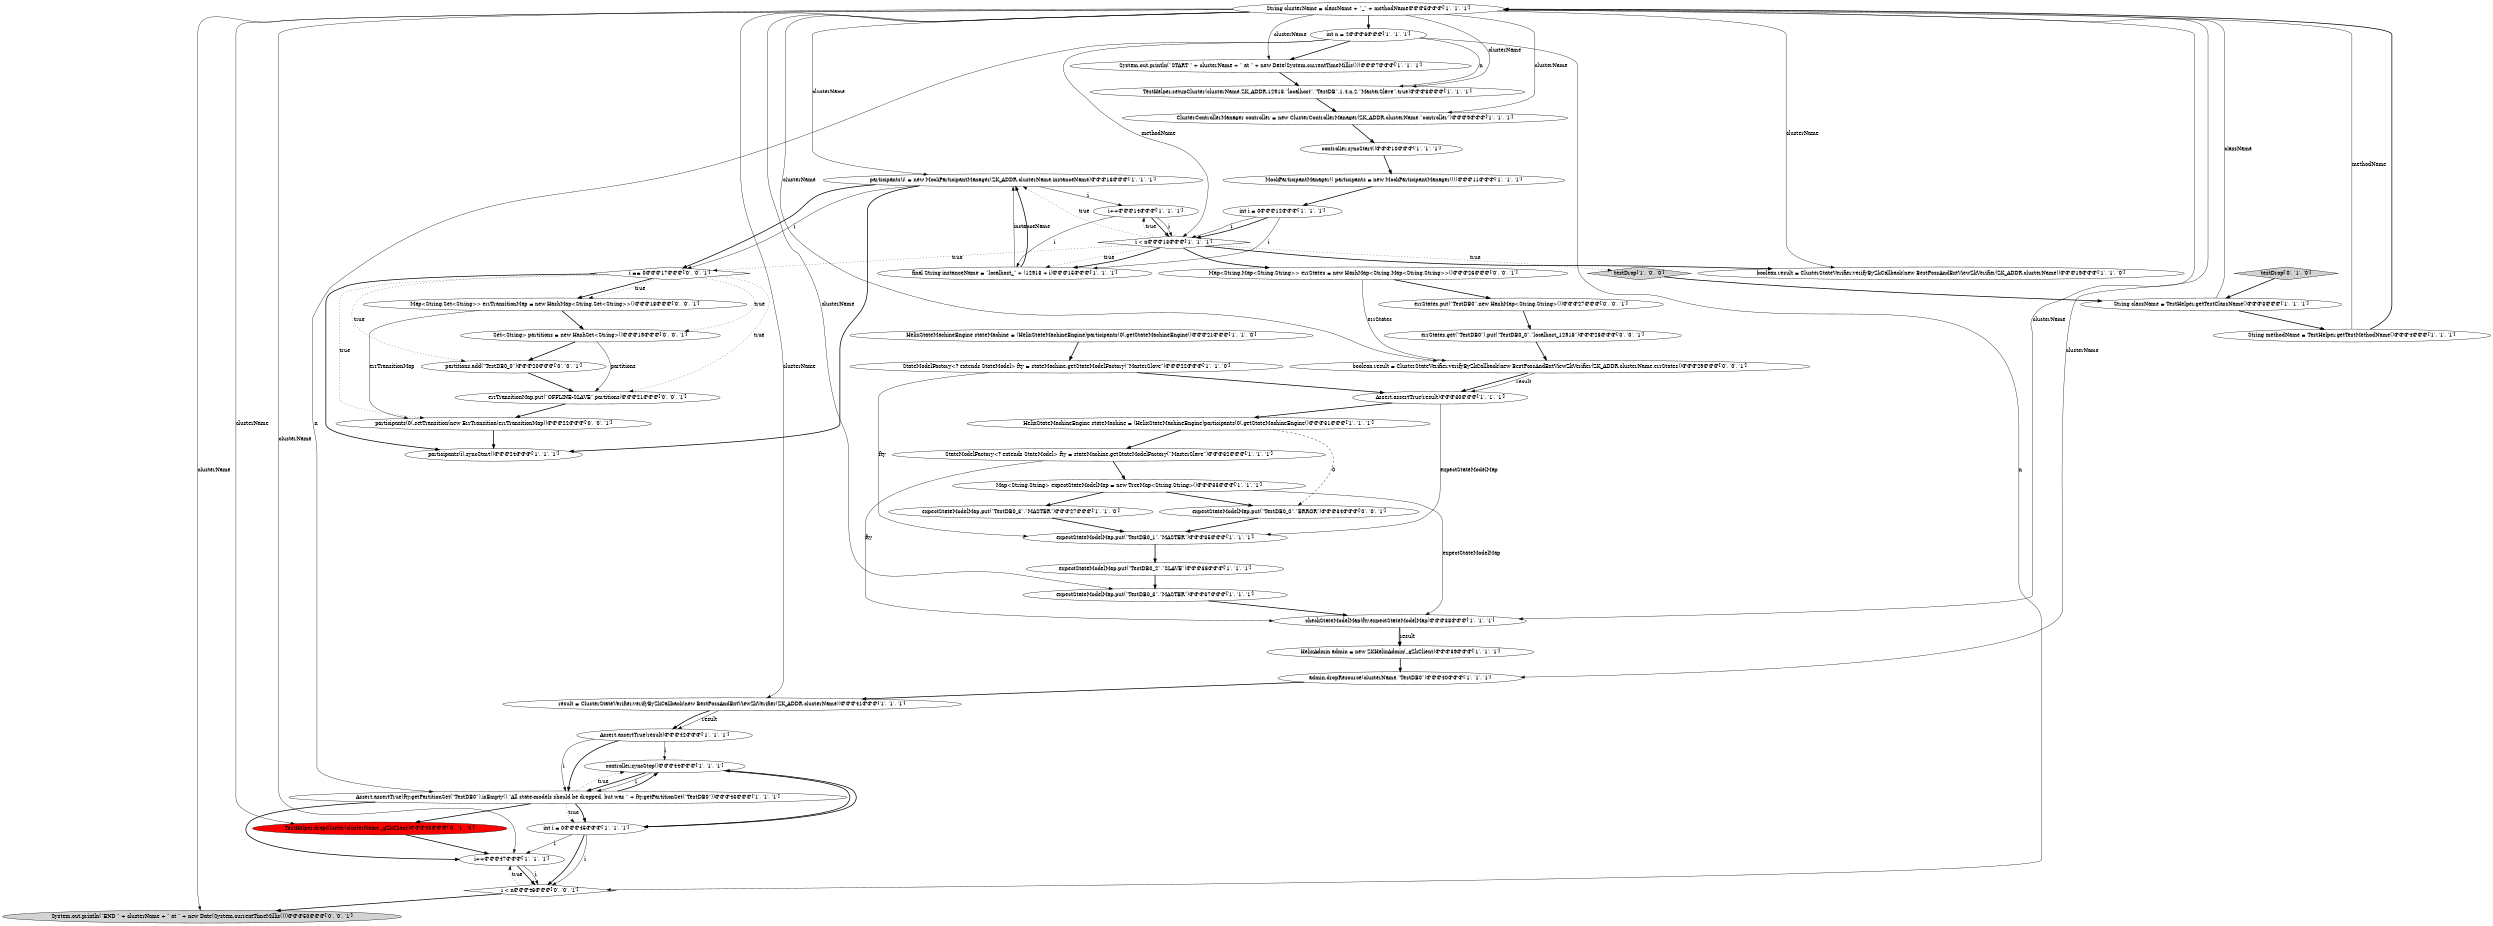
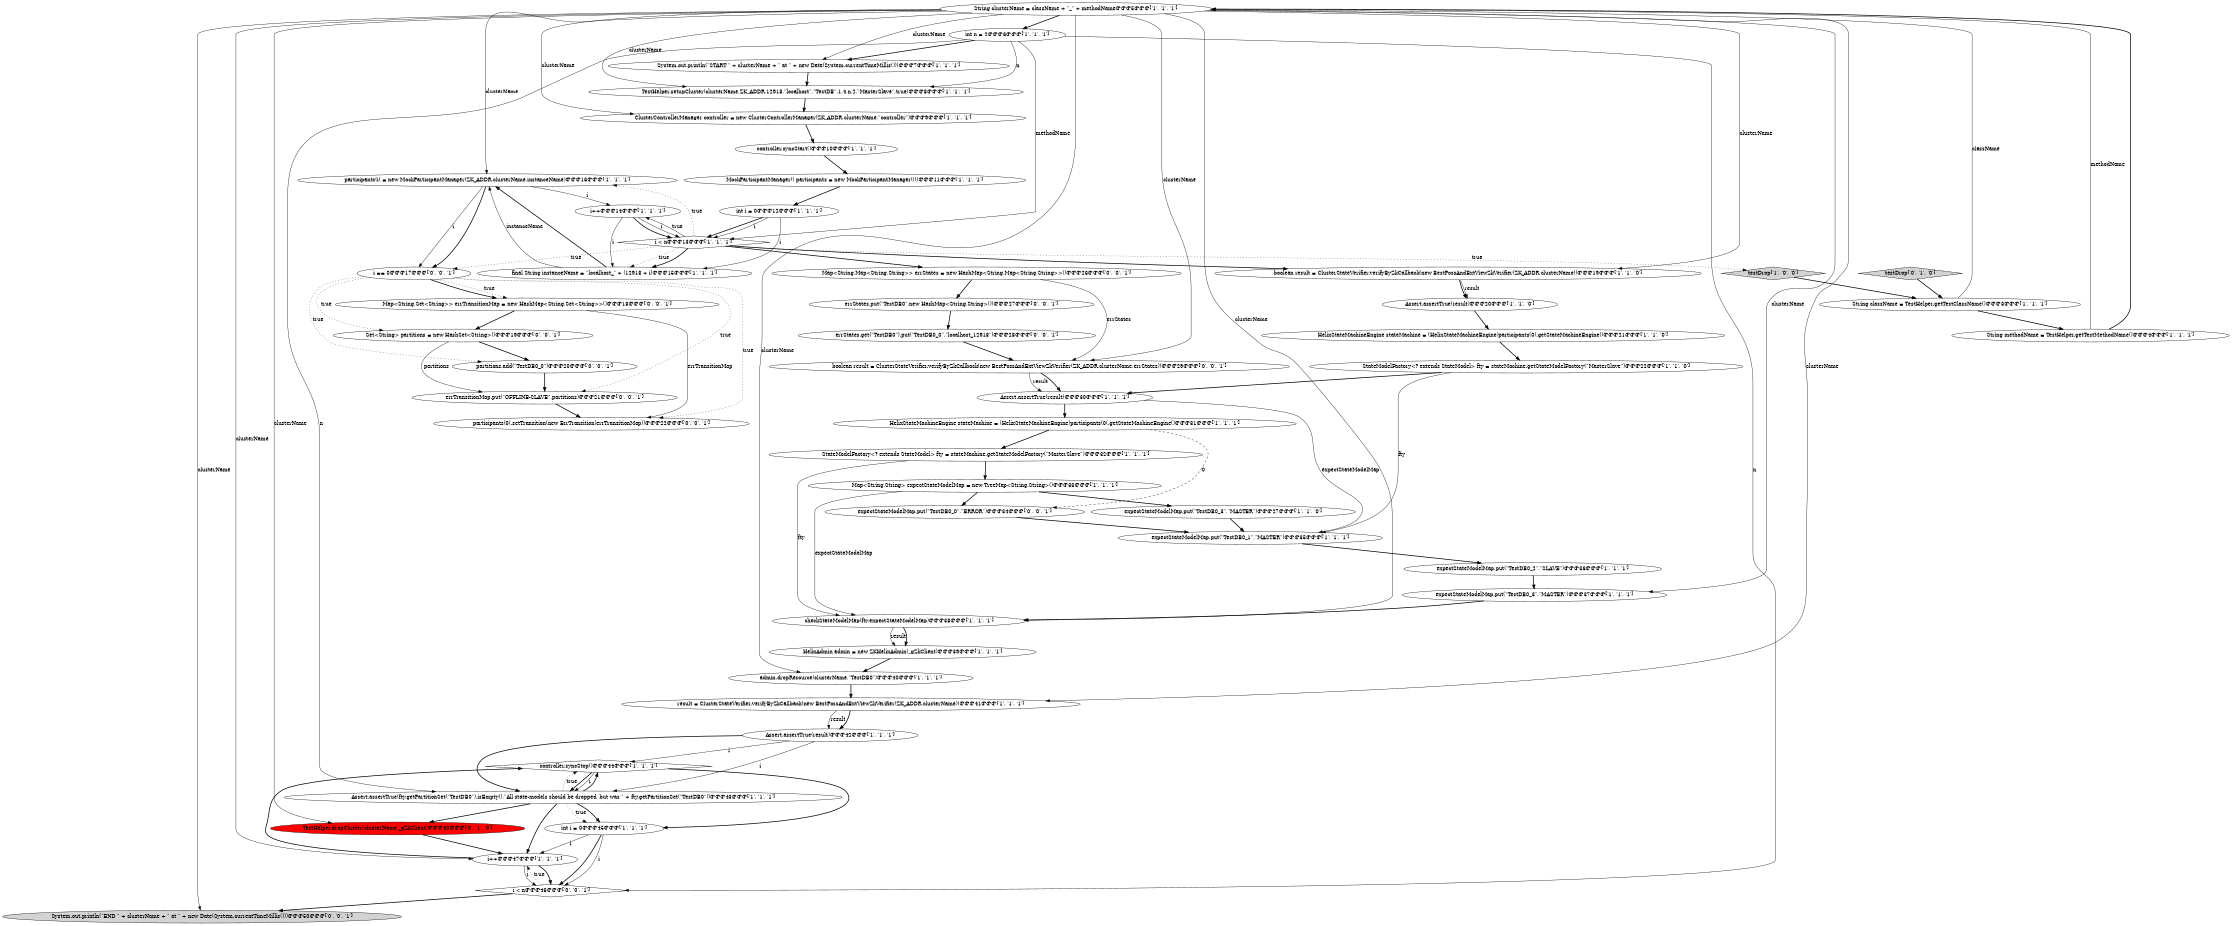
(1147, 231) -> (667, 227)
(670, 273) -> (414, 273)
none -> (1470, 304)
(494, 455) -> none
(665, 766) -> (599, 766)
(846, 808) -> (270, 809)
